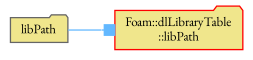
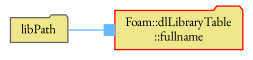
(179, 30) -> (179, 30)
